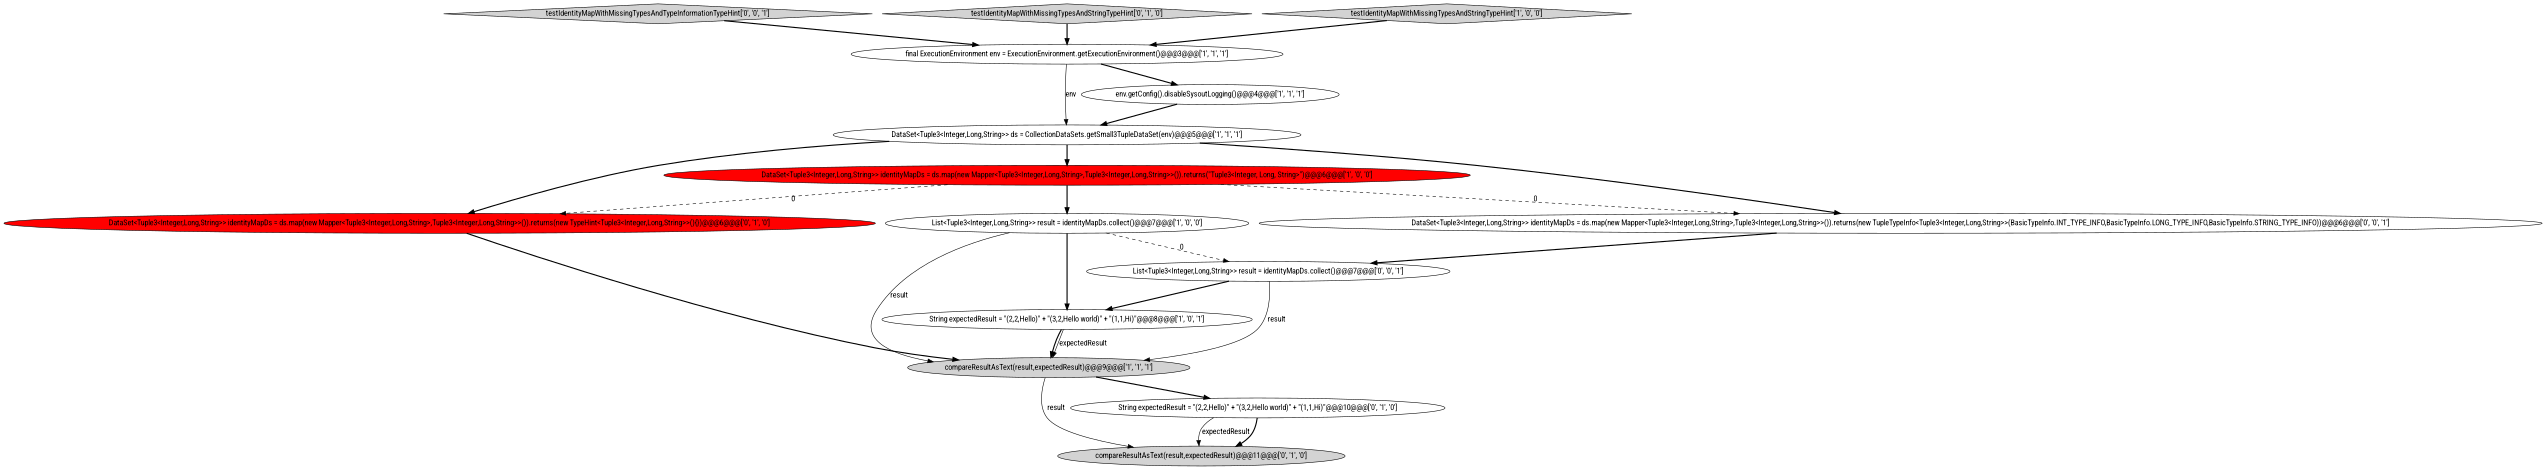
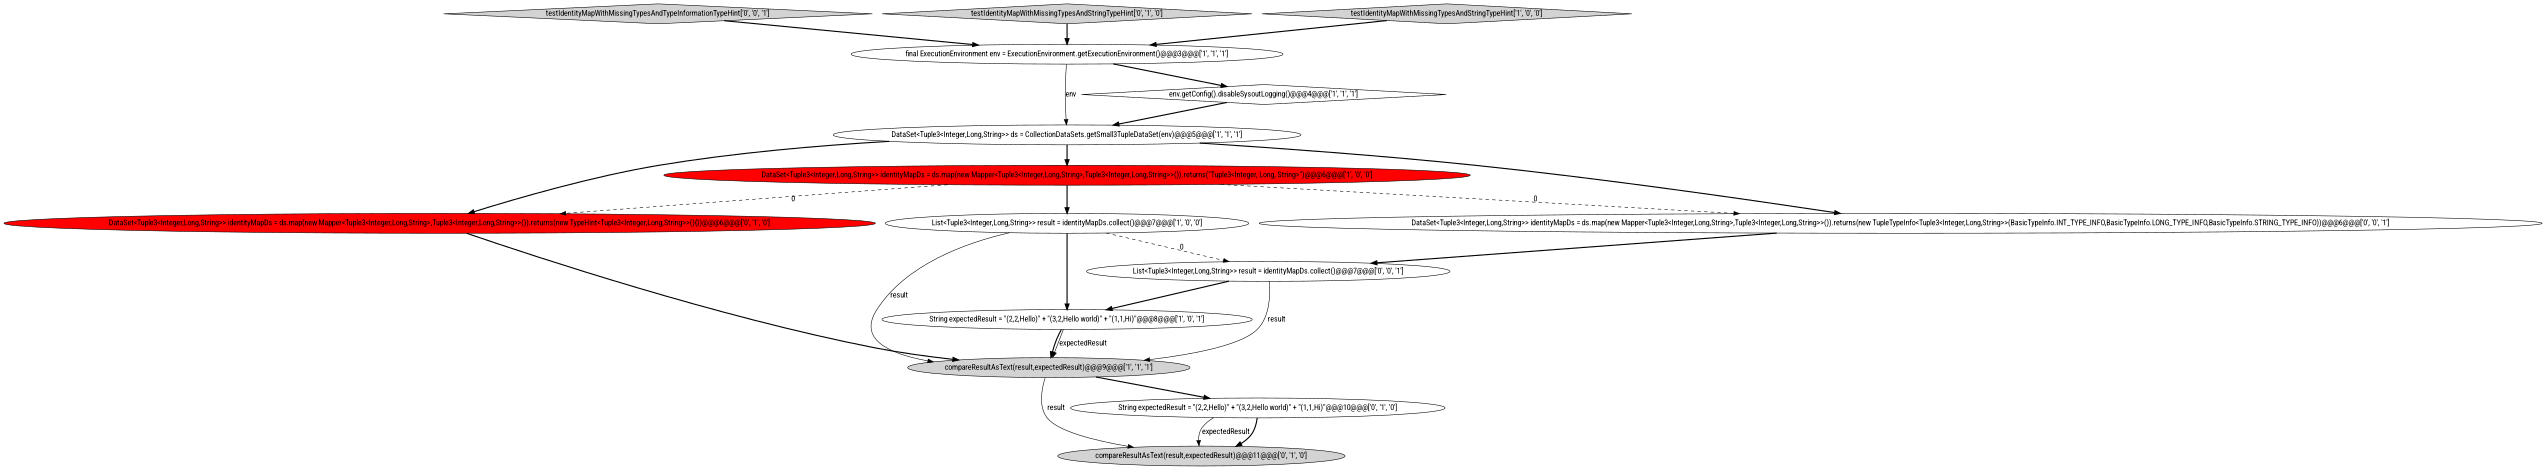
(1210, 95) -> (1264, 95)
